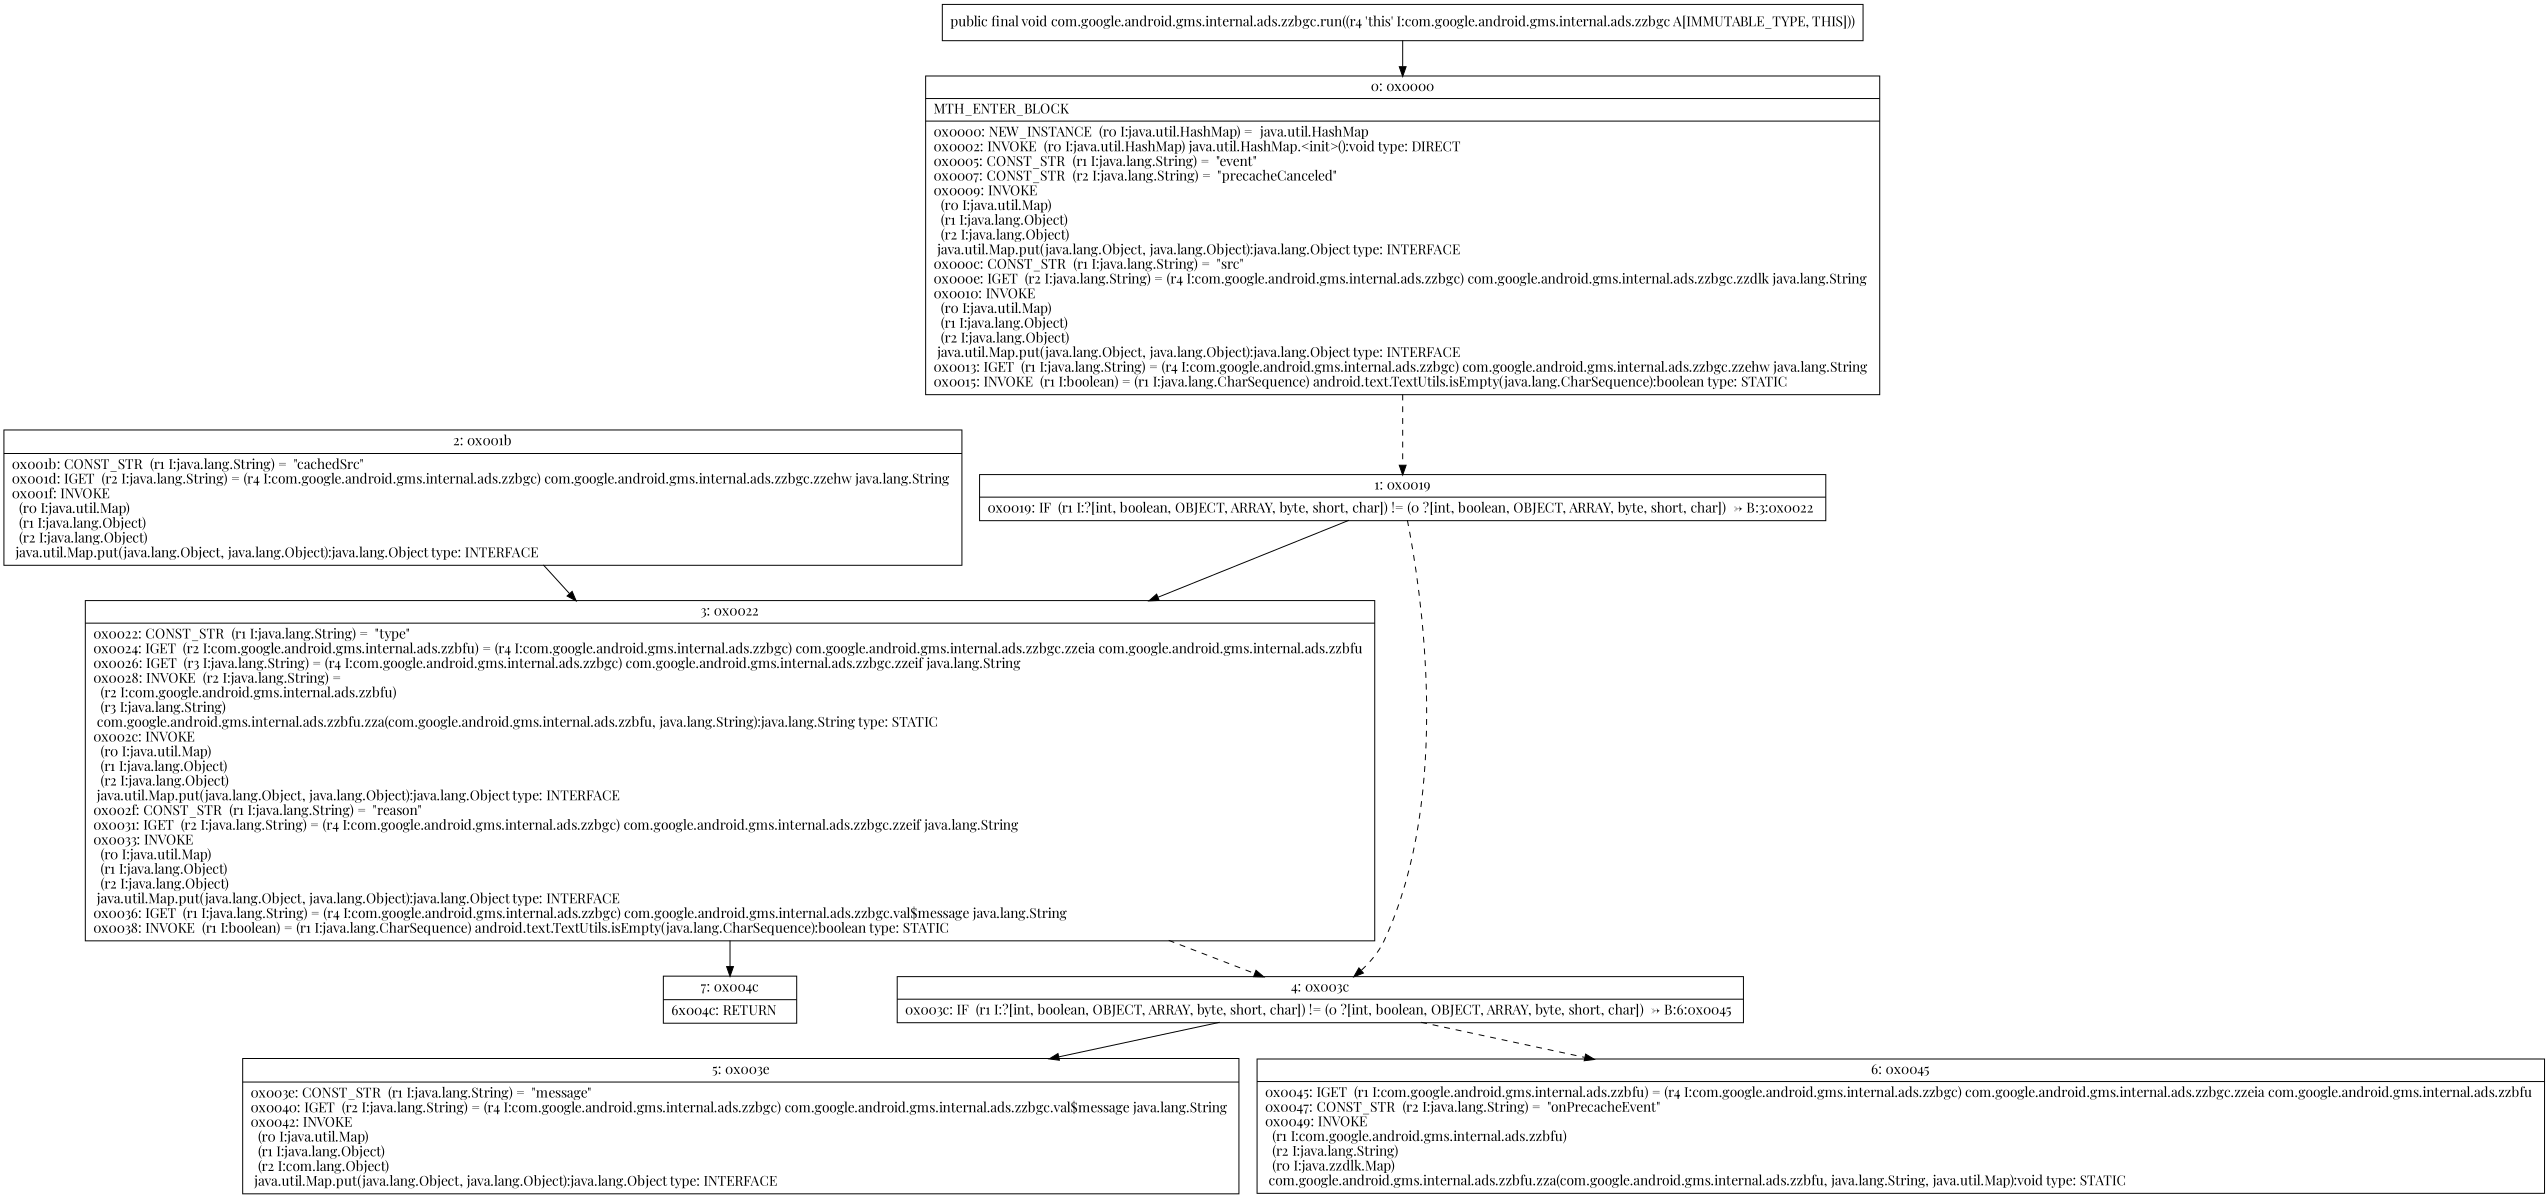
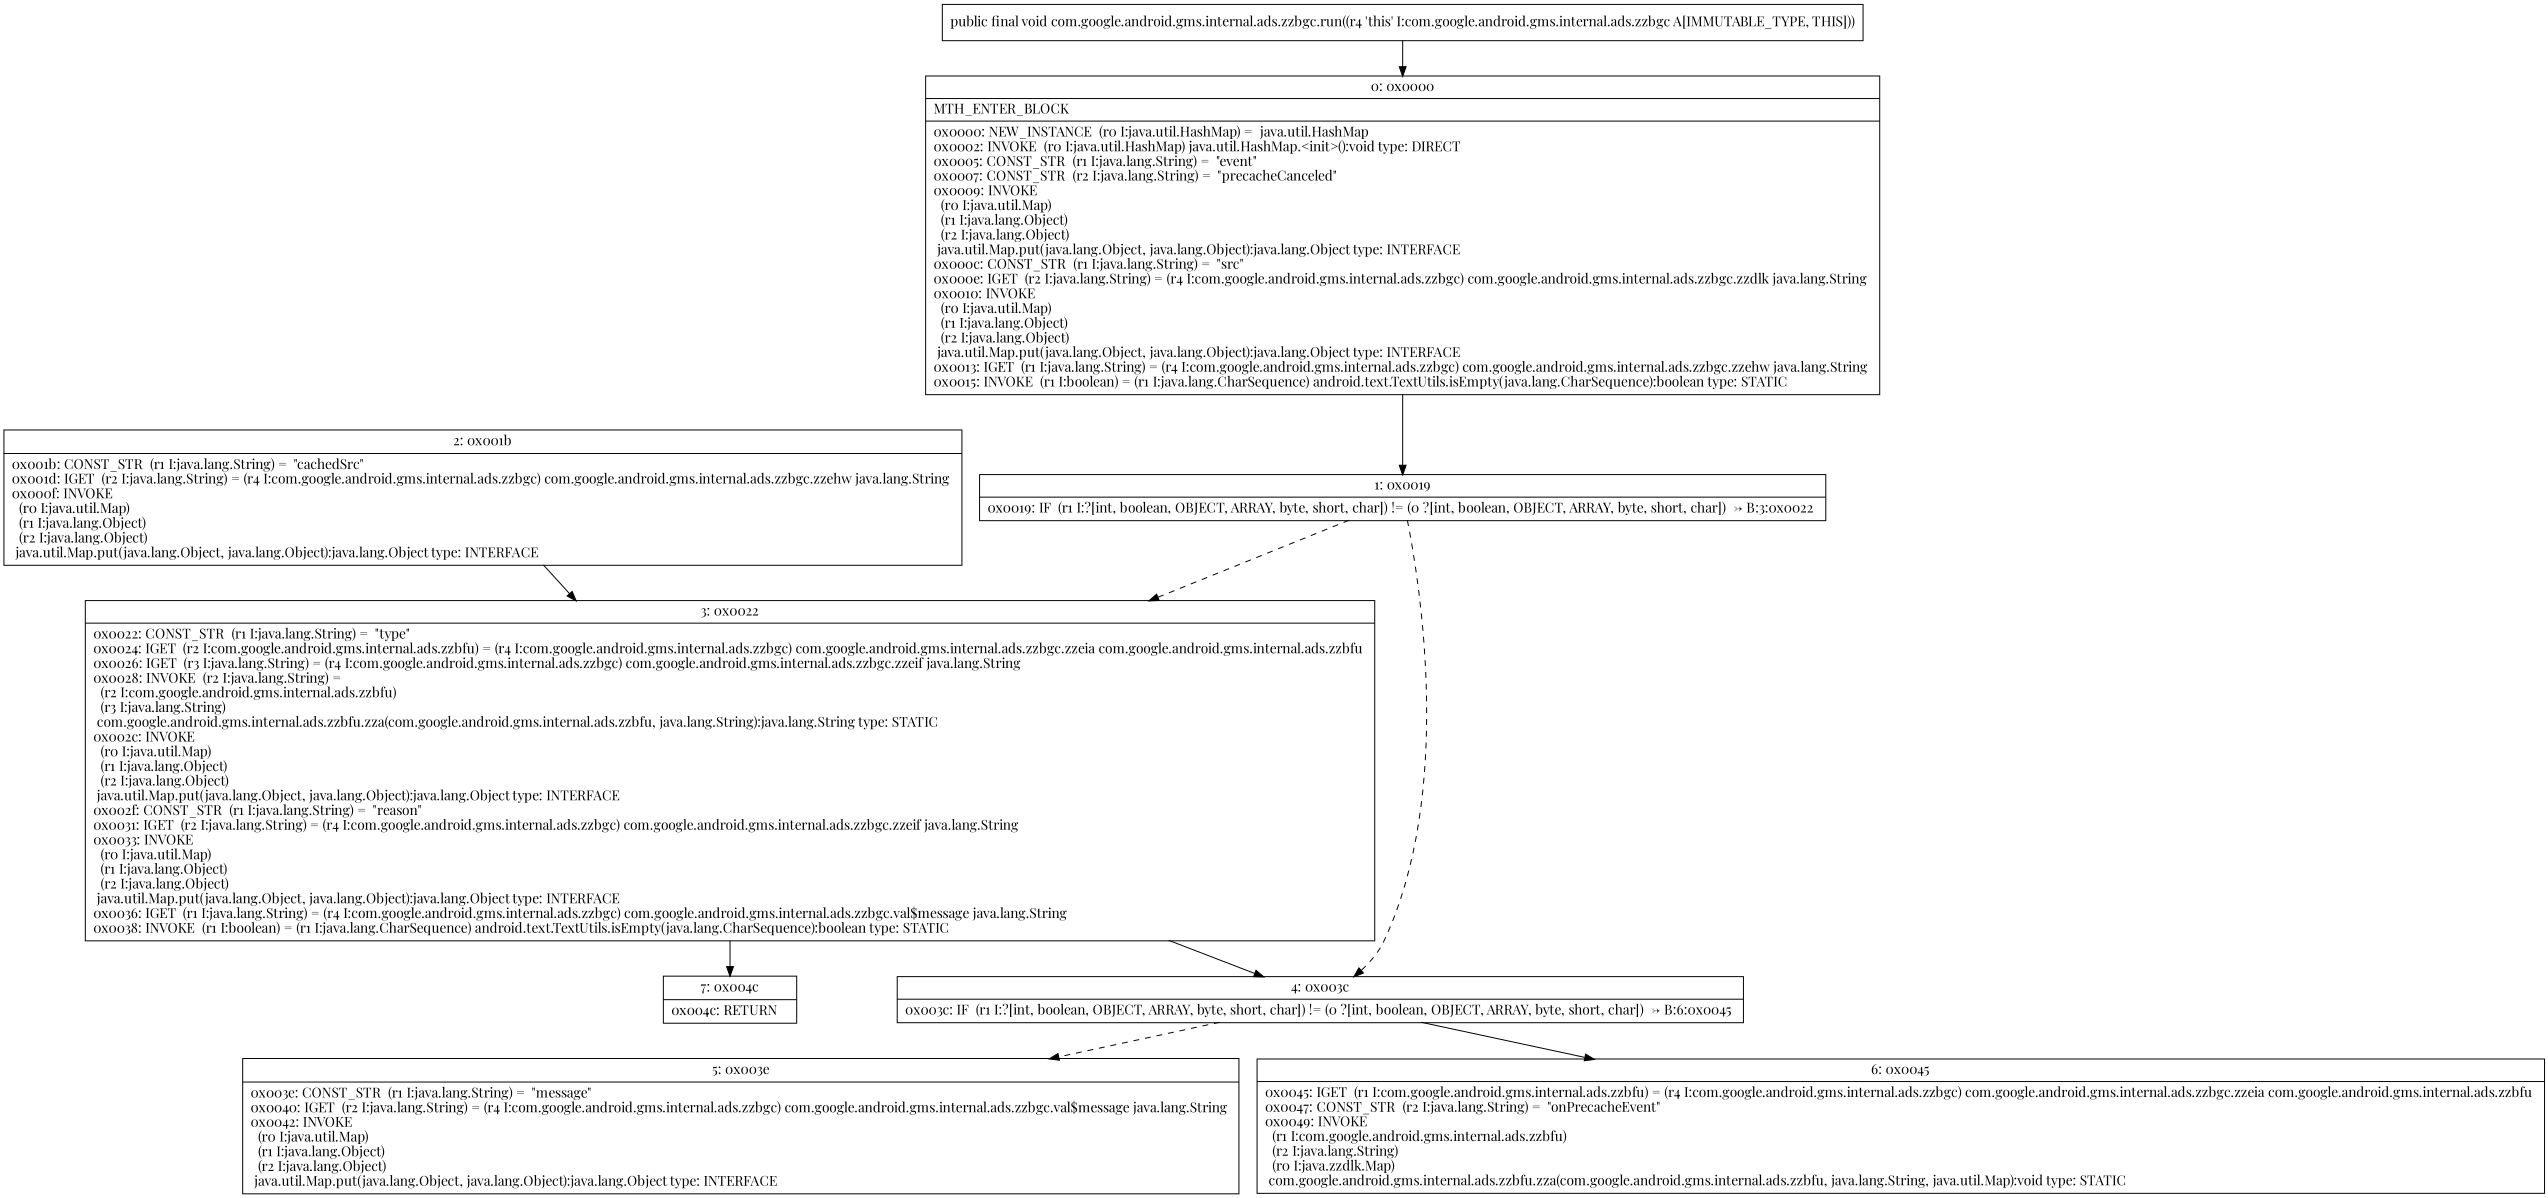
(1403, 430) -> (1403, 430)
(65, 494) -> (66, 494)
(1254, 559) -> (1254, 559)
(1212, 957) -> (1212, 957)
(730, 1011) -> (730, 1011)
(1139, 1040) -> (1139, 1040)
(1503, 1040) -> (1503, 1040)
(320, 1167) -> (319, 1167)
